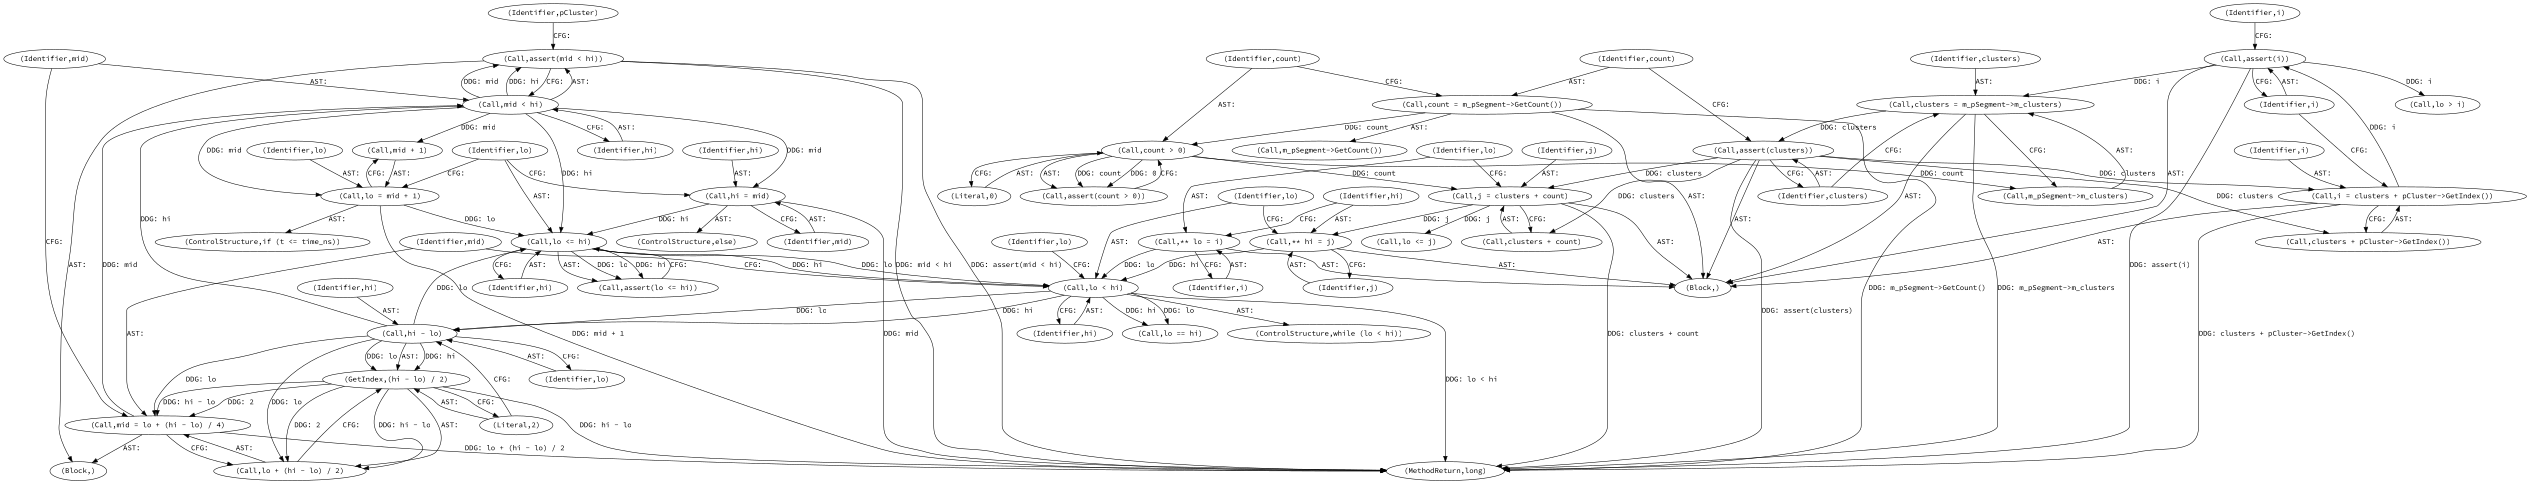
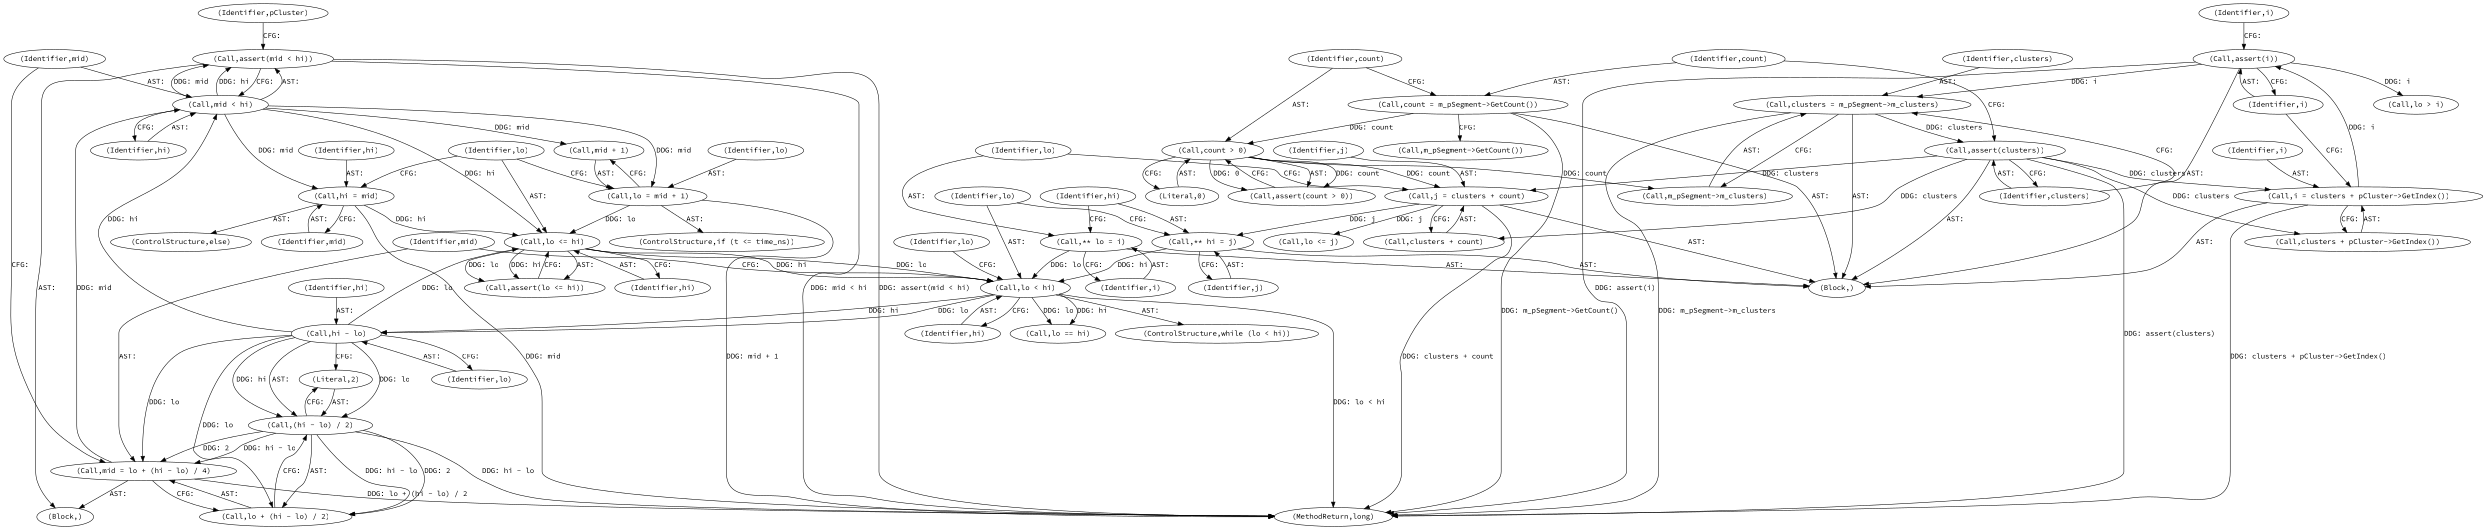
(1422, 128) -> (1470, 128)
(482, 374) -> (336, 354)
(396, 380) -> (310, 425)
